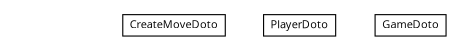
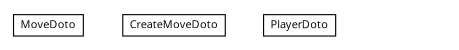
none -> (48, 25)
(410, 25) -> none
